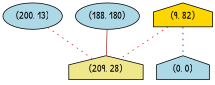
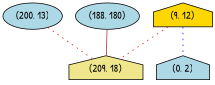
(183, 16) -> (183, 16)
(106, 69) -> (106, 69)
(183, 69) -> (183, 69)
